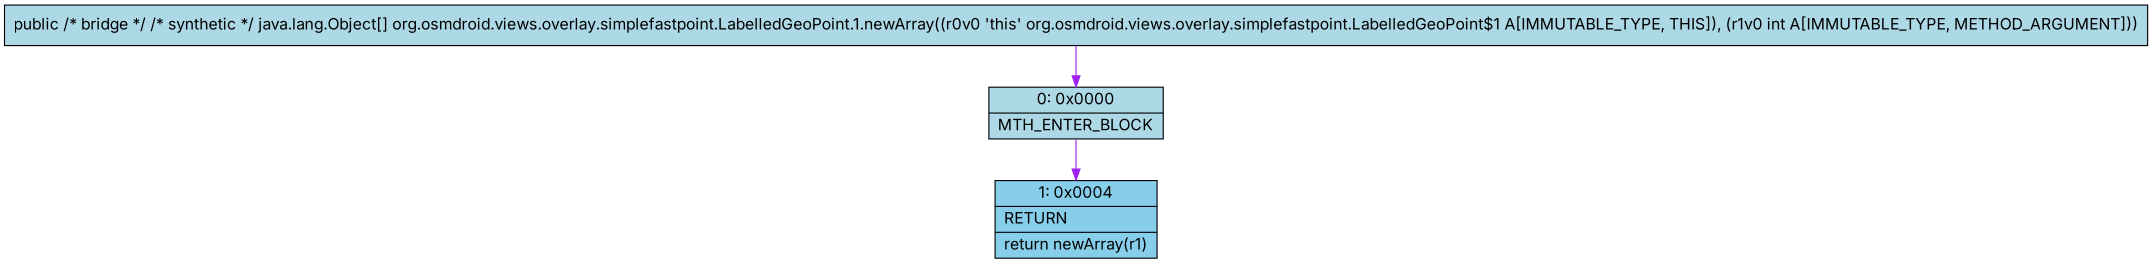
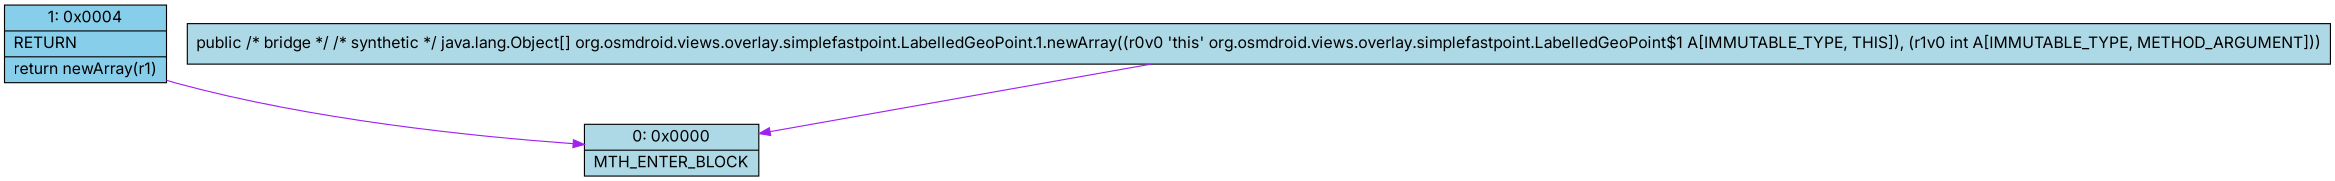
(1076, 154) -> (368, 122)
